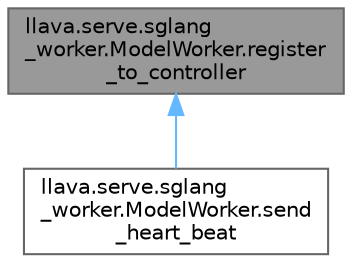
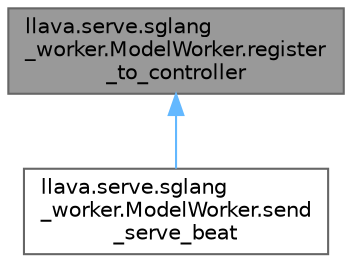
(176, 211) -> (176, 211)
